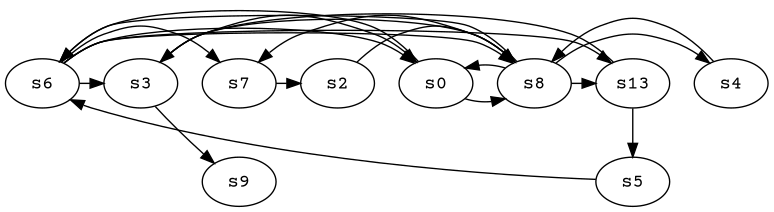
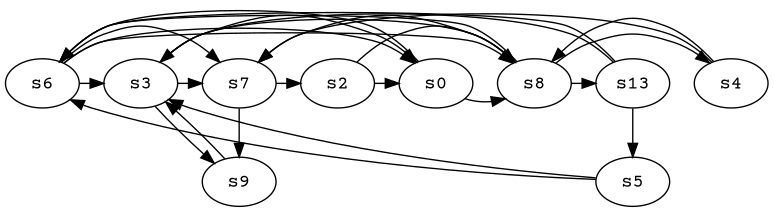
none -> (573, 18)
(331, 30) -> (345, 13)
(492, 65) -> (380, 83)
none -> (183, 83)
none -> (239, 131)
none -> (212, 145)
none -> (387, 152)
